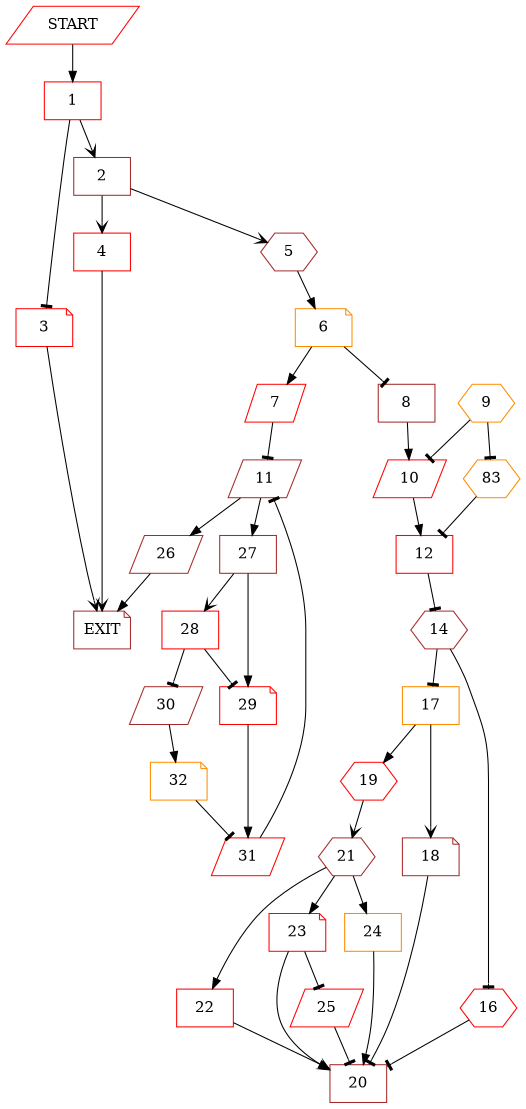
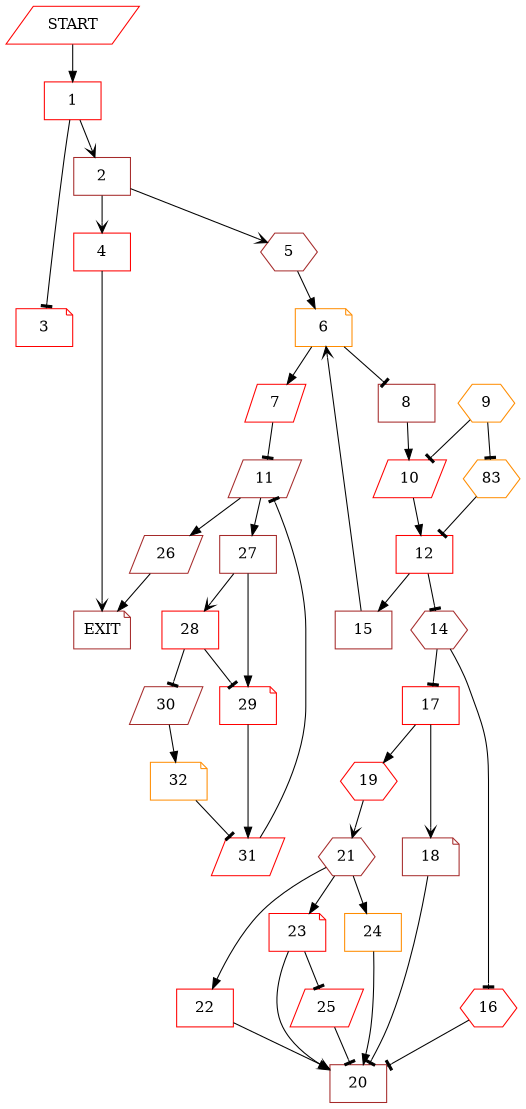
(68, 474) -> none
none -> (364, 630)
(431, 706) -> (431, 706)
